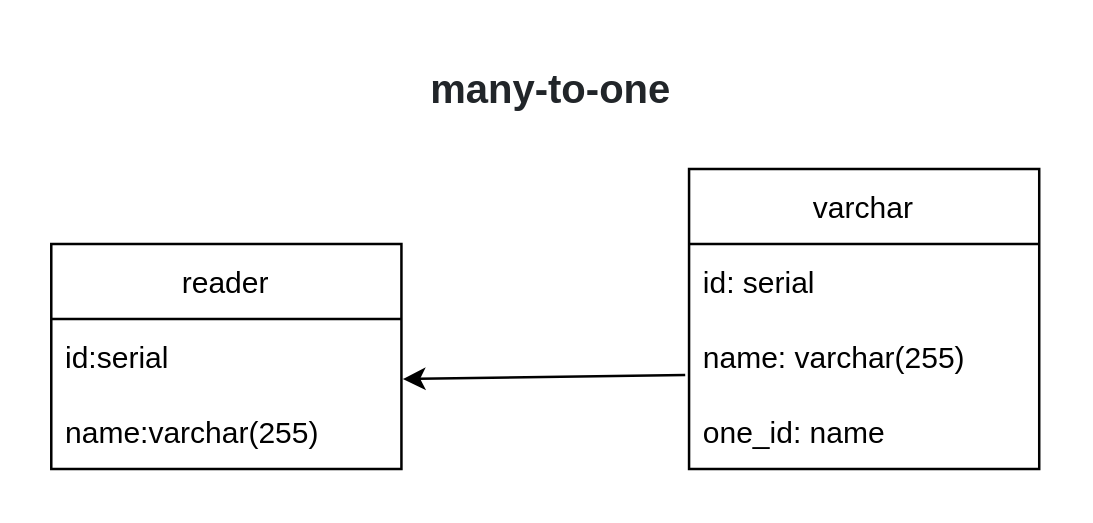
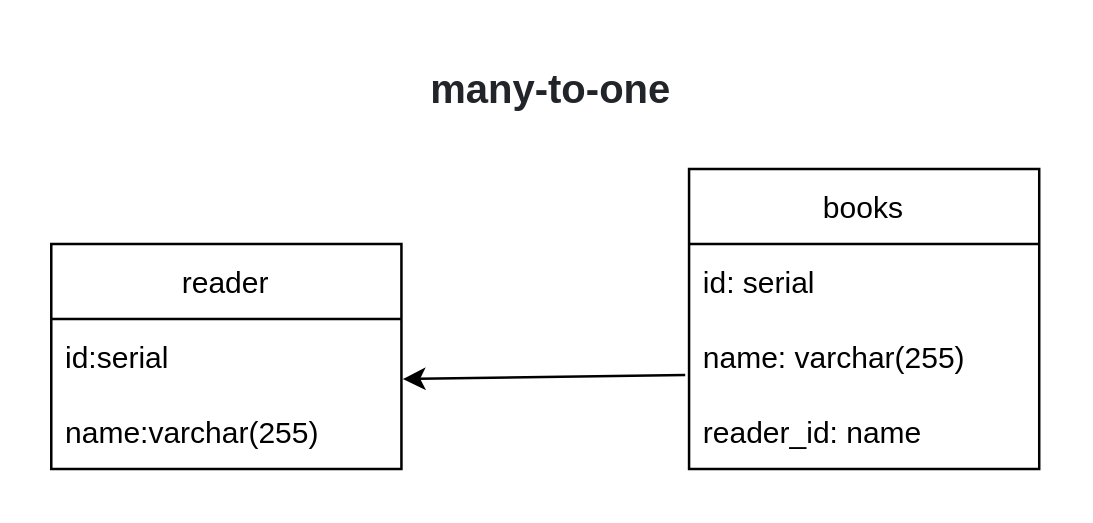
(863, 208) -> (863, 208)
(792, 433) -> (817, 433)
